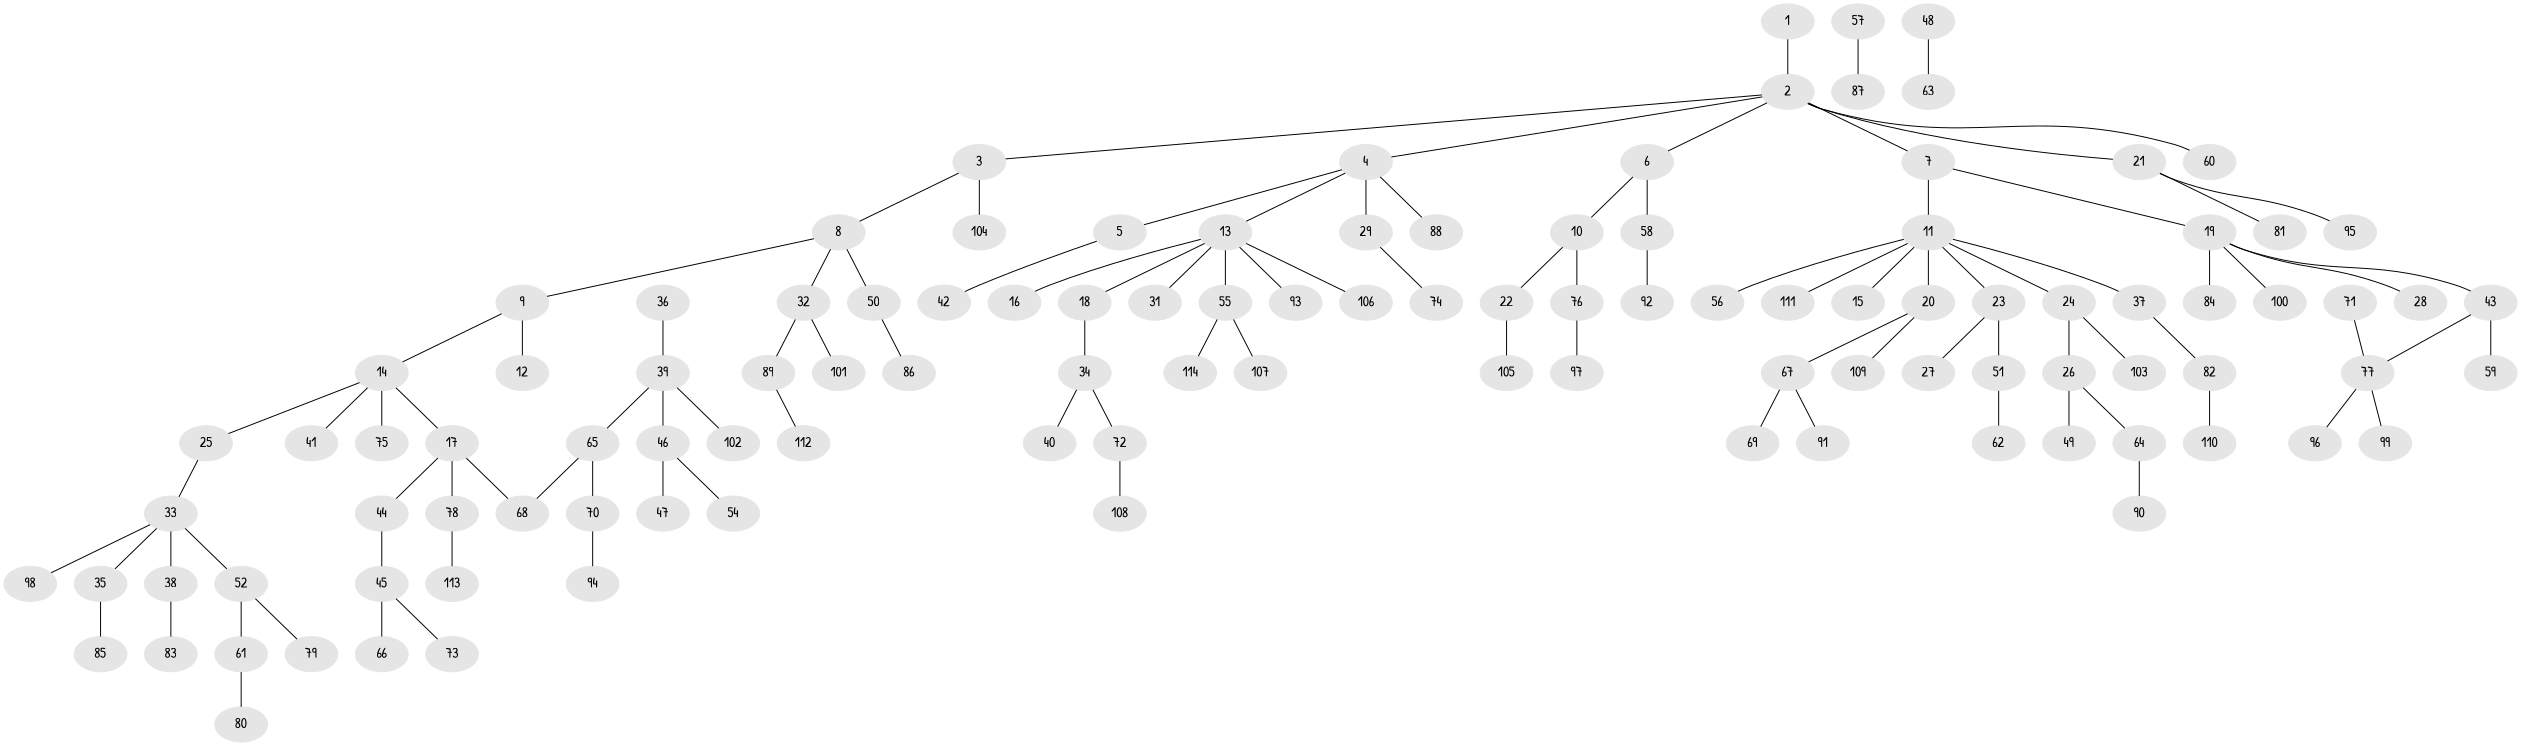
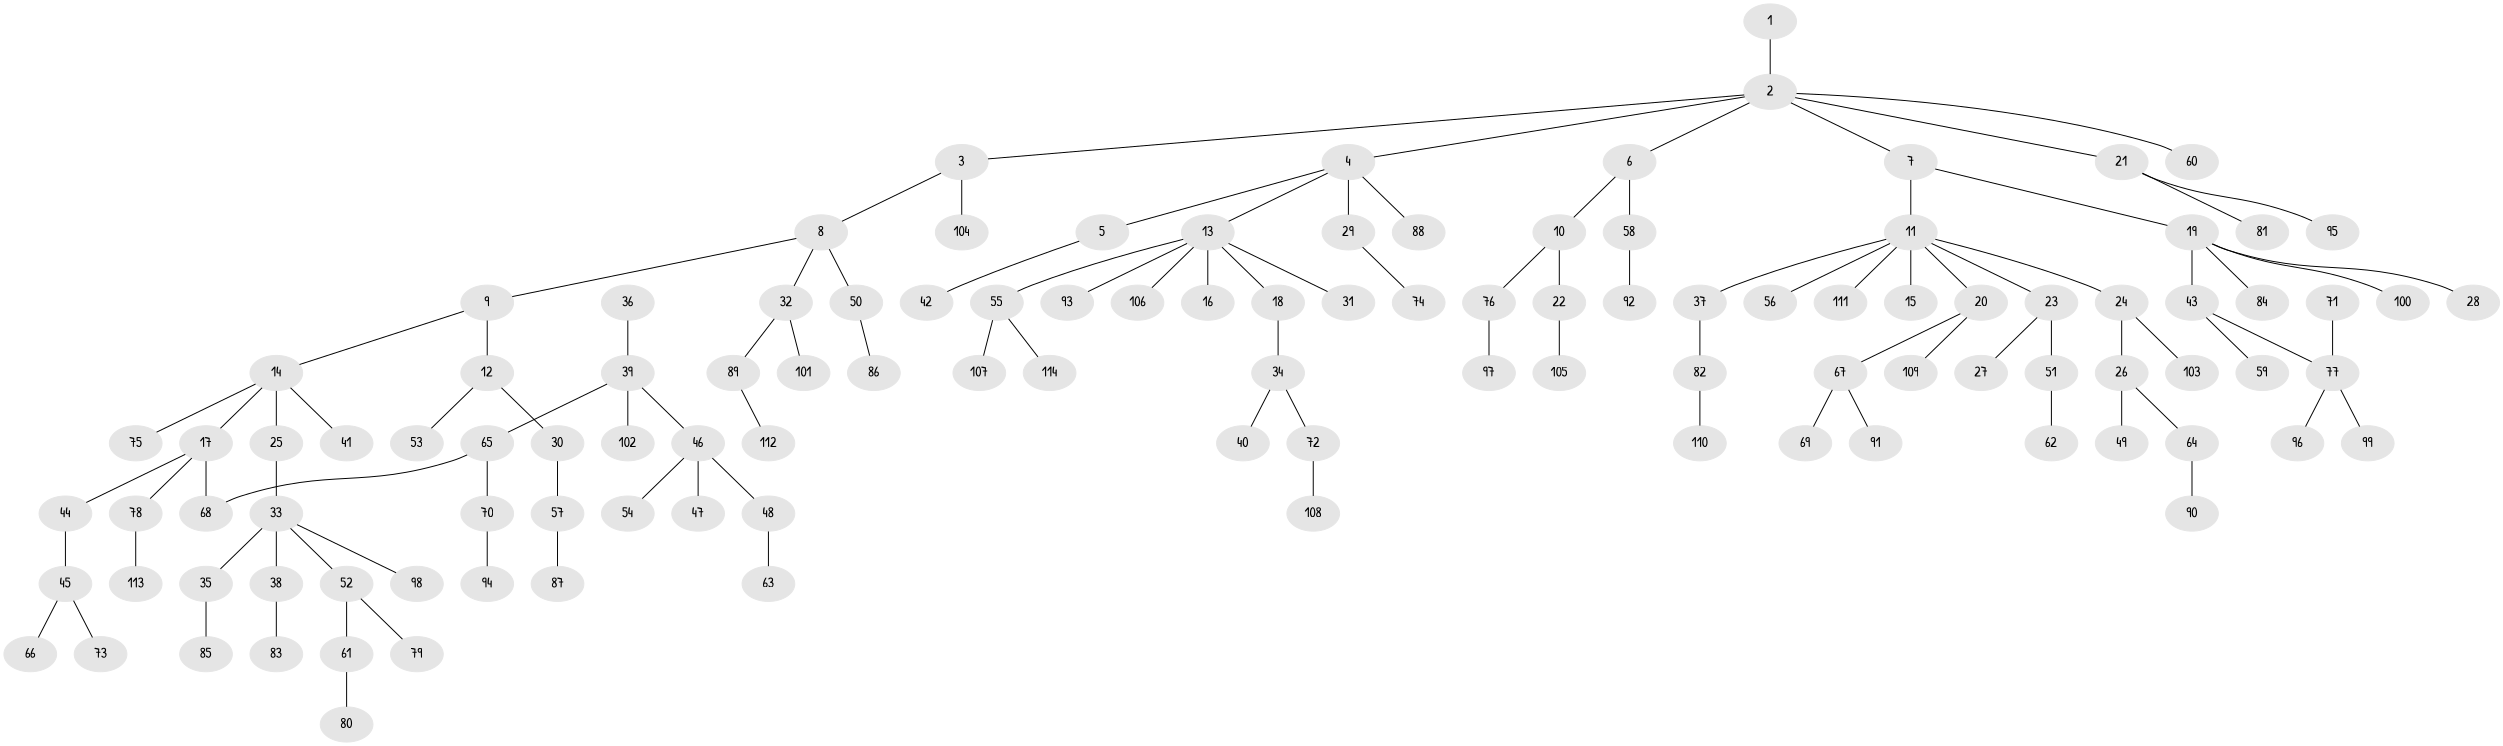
none -> (417, 443)
none -> (558, 443)
none -> (733, 478)
